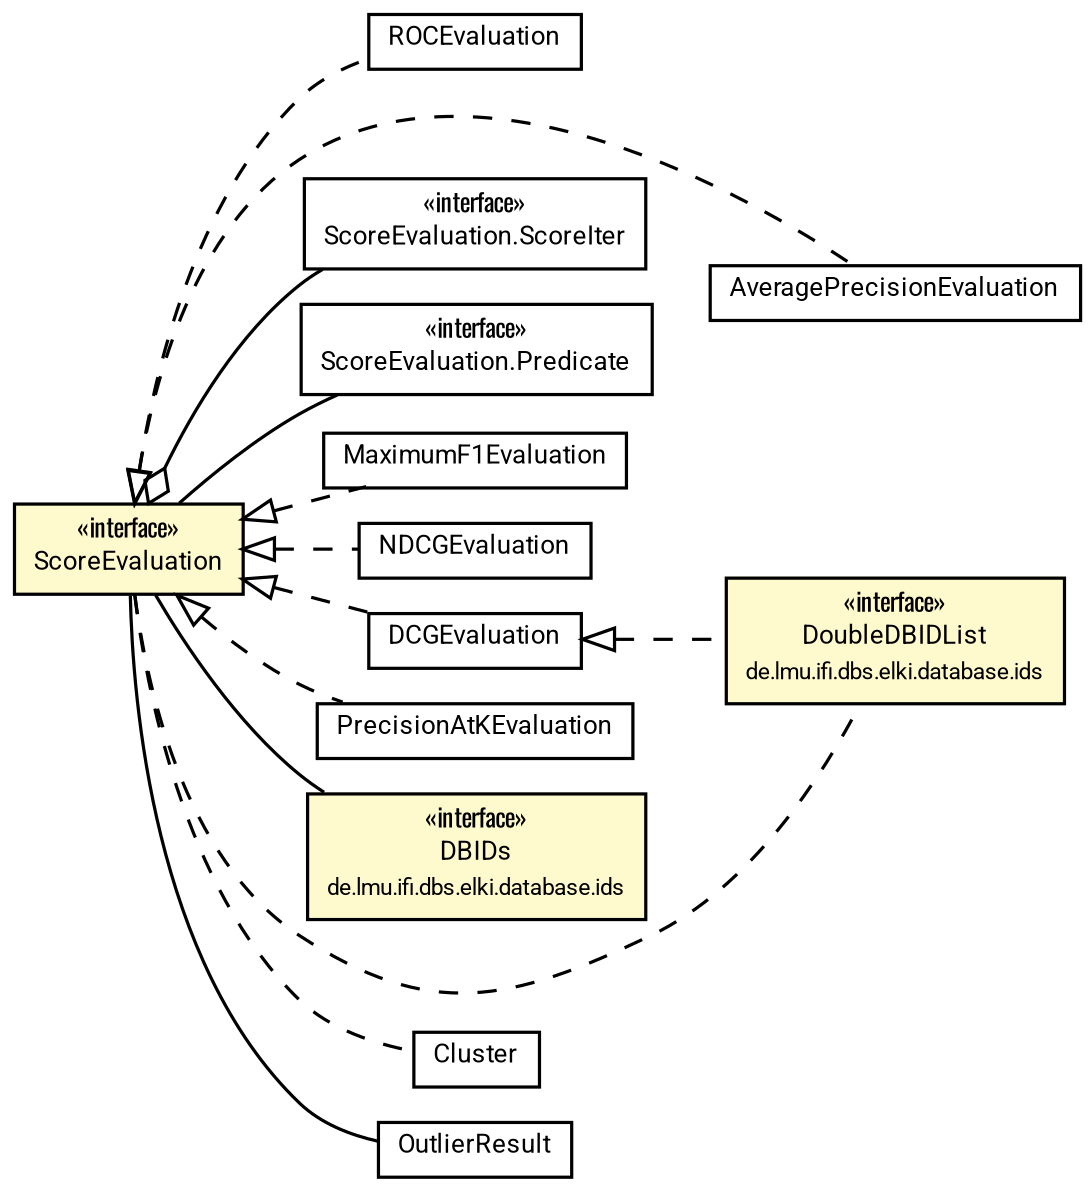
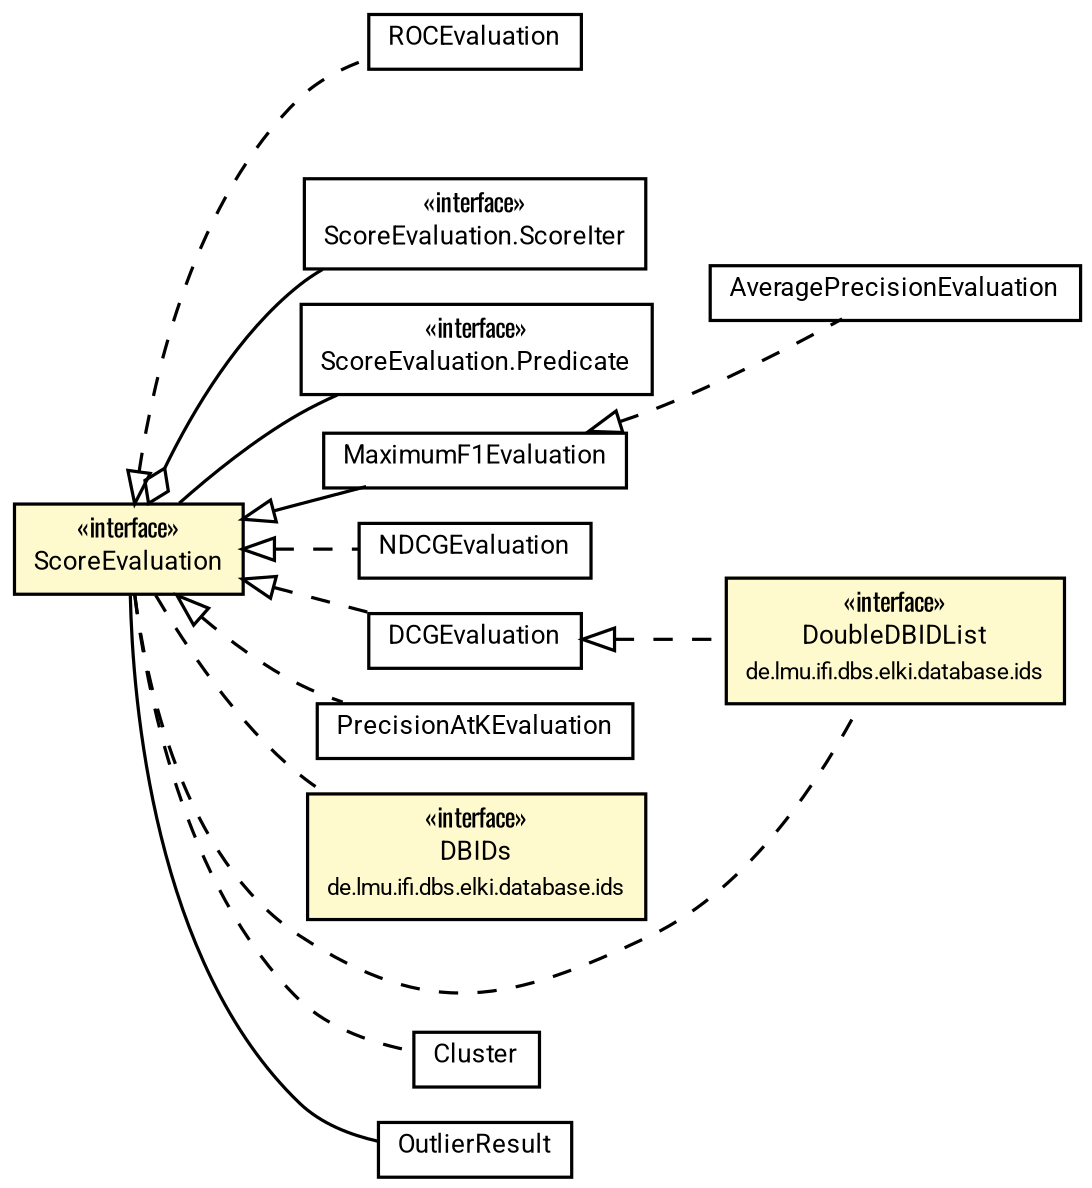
(408, 122) -> (733, 375)
(320, 499) -> (320, 499)
(230, 703) -> (230, 703)
